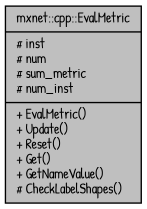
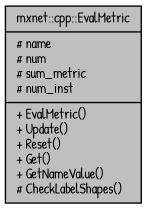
(31, 44) -> (34, 44)
